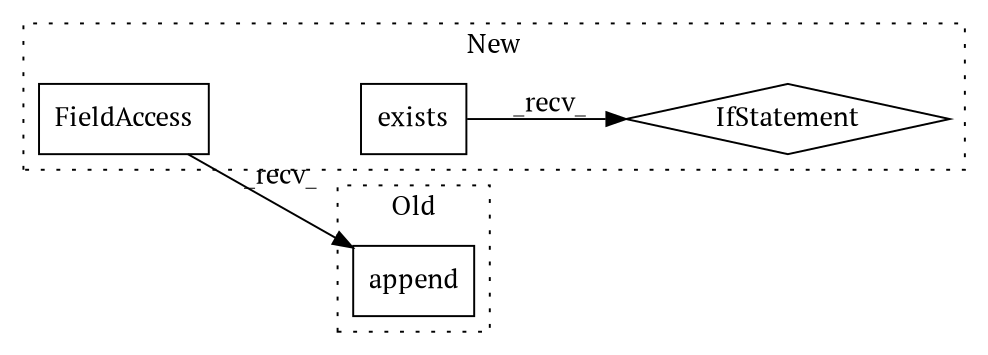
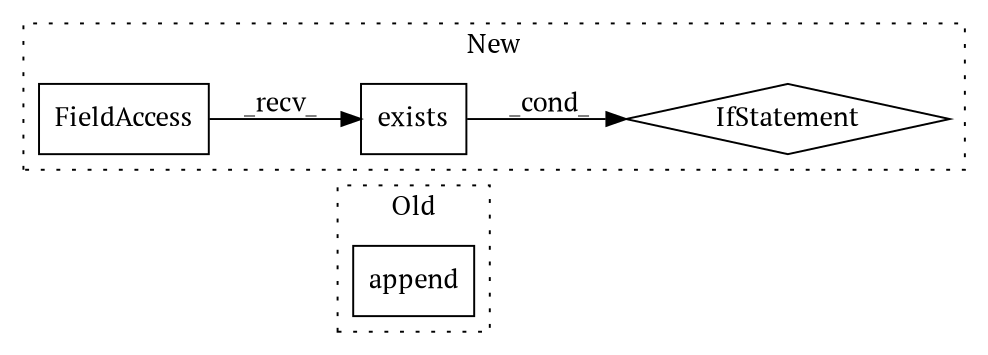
(550, 104) -> (550, 104)
(262, 196) -> (275, 119)
